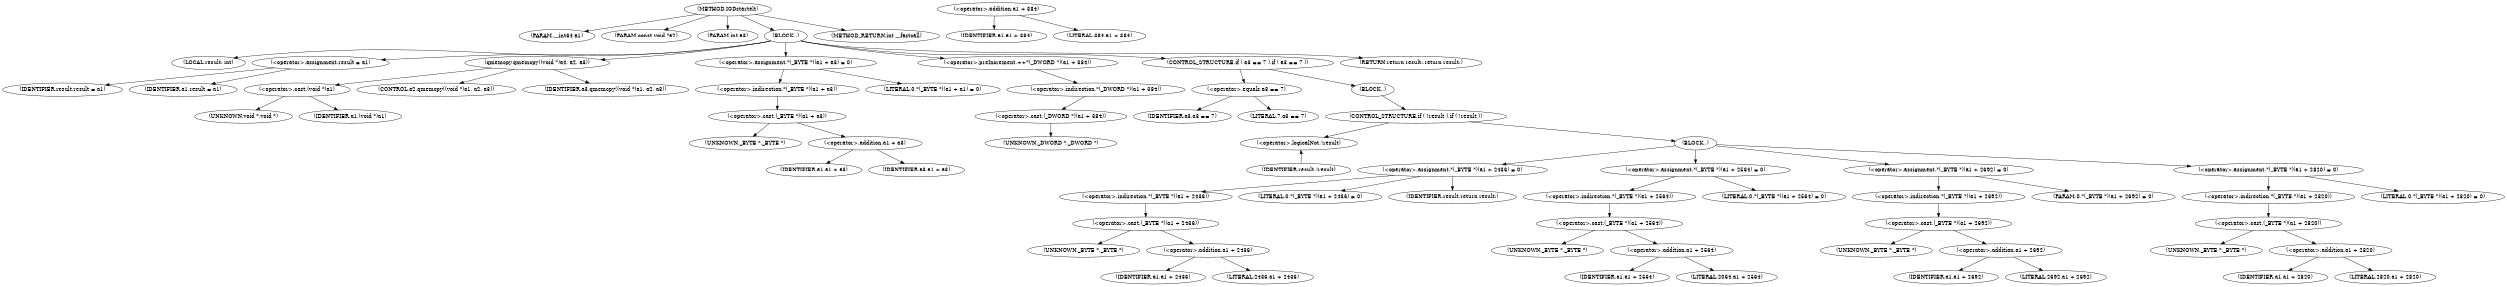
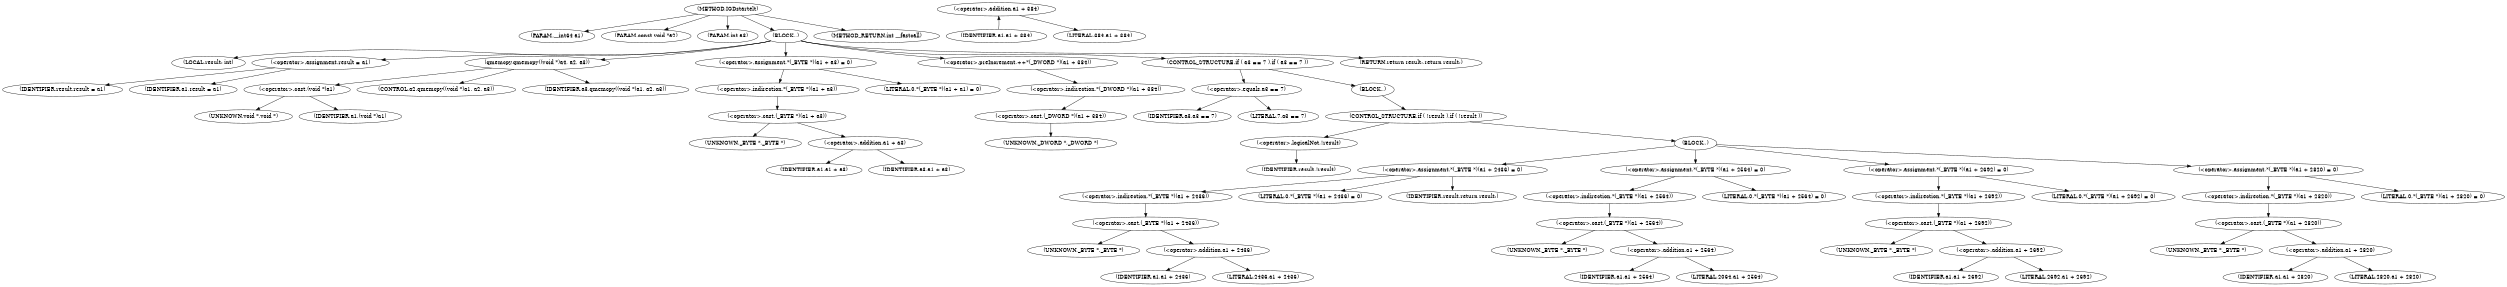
(994, 21) -> (999, 25)
(1301, 159) -> (1296, 155)
(2104, 197) -> (2104, 197)
